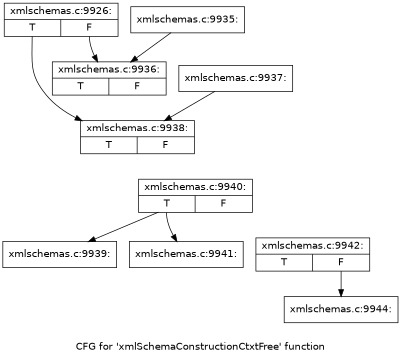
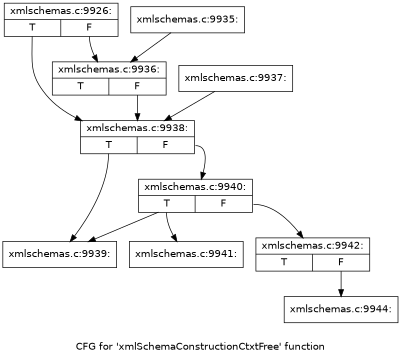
none -> (138, 104)
none -> (205, 156)
none -> (98, 197)
none -> (279, 213)
